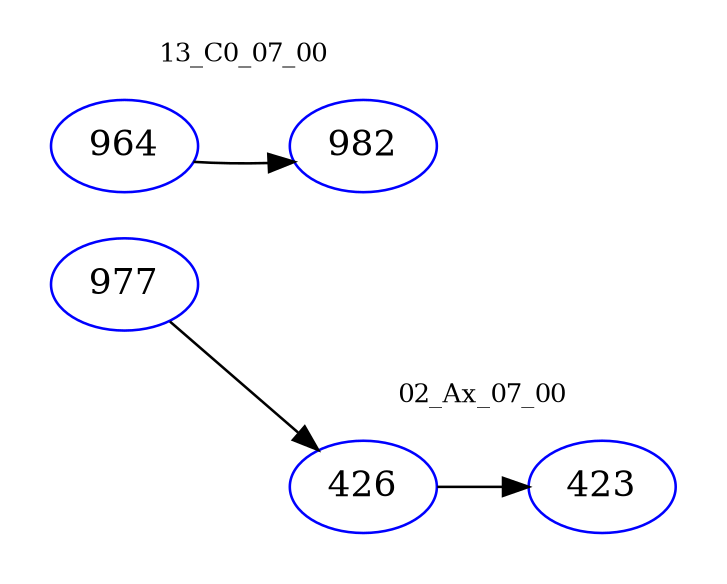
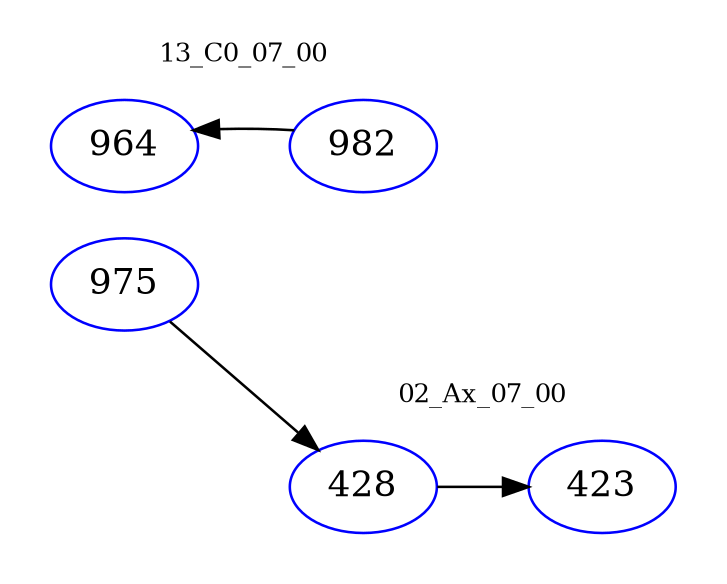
(231, 163) -> (257, 129)
(125, 284) -> (125, 284)
(363, 487) -> (363, 487)
